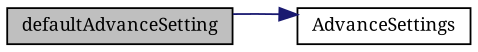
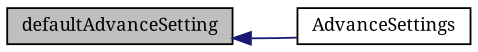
(256, 14) -> (274, 38)
